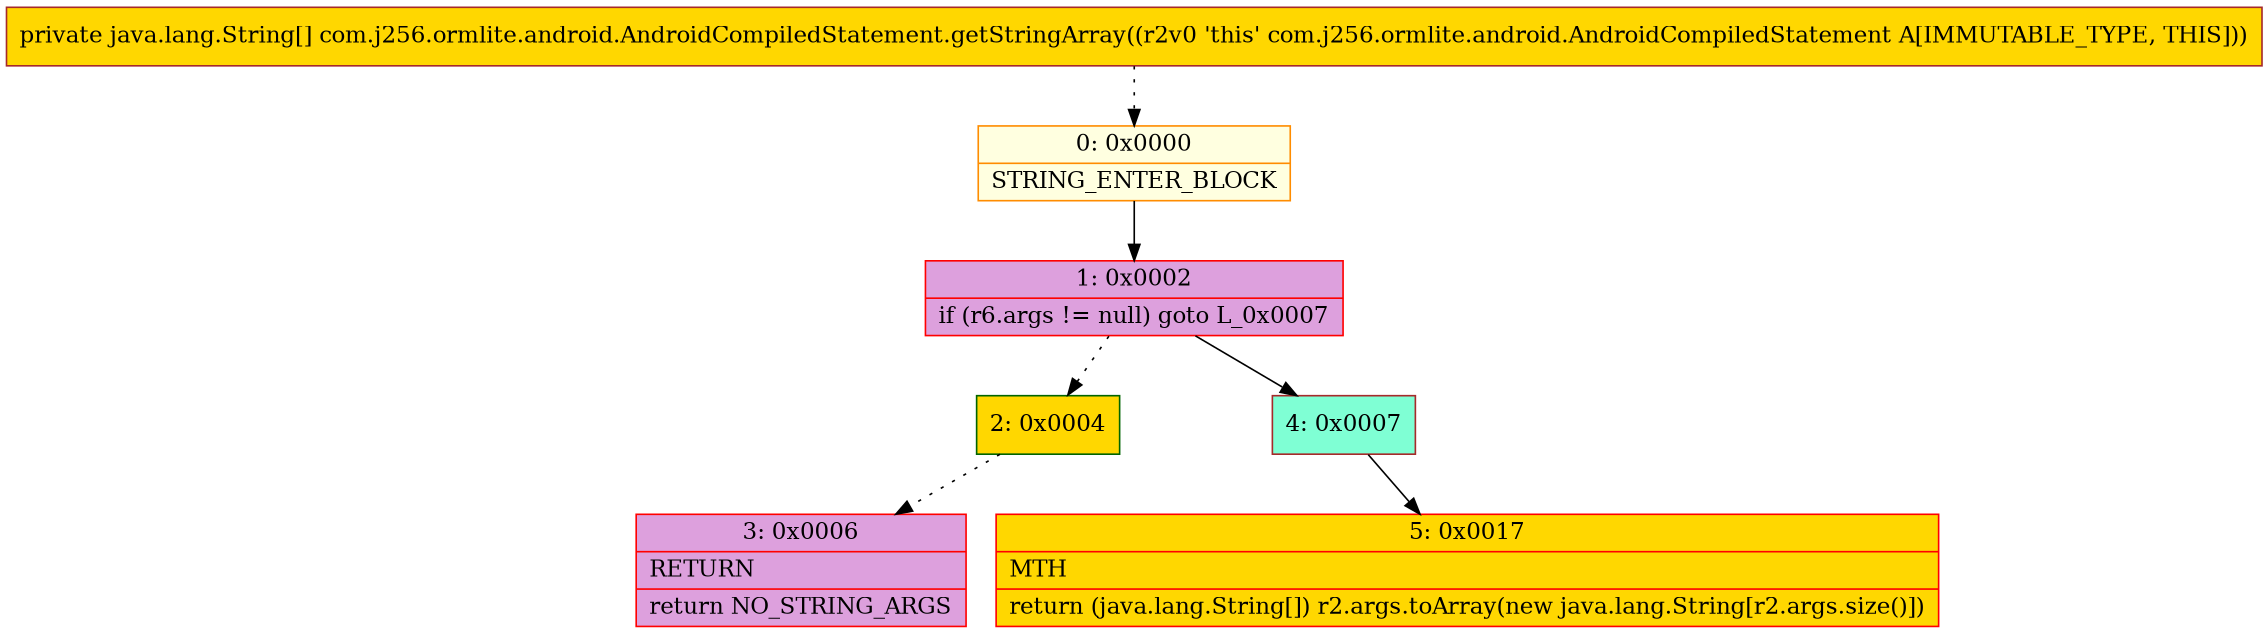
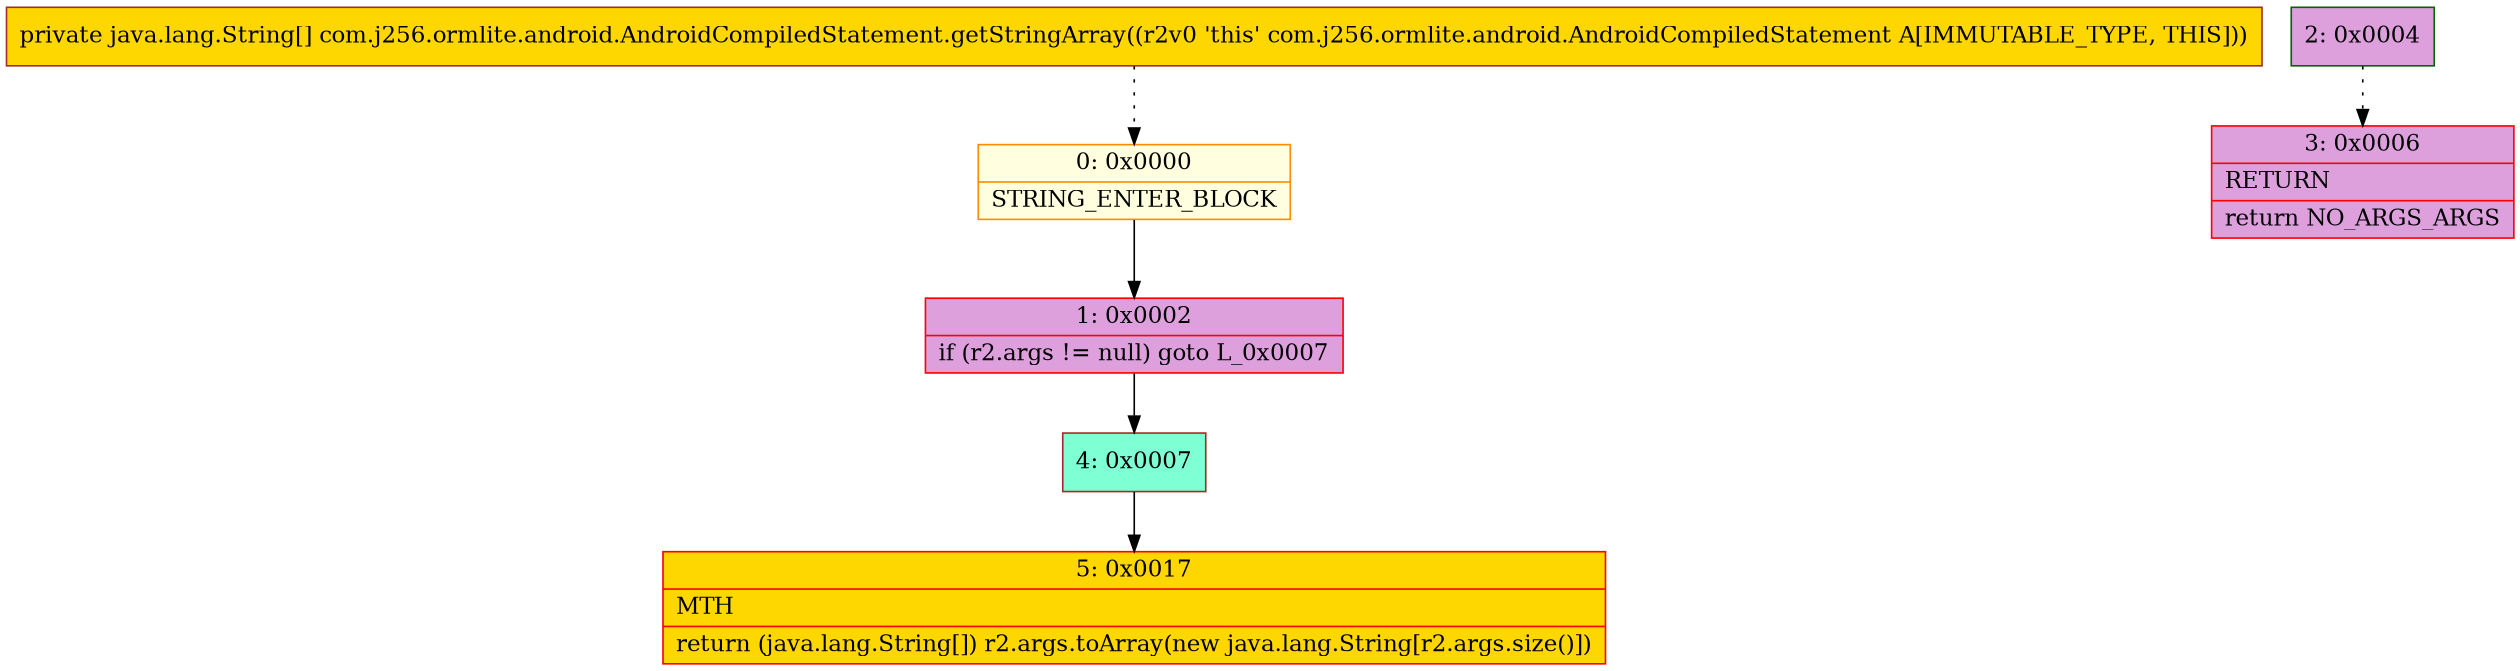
(1134, 316) -> (1134, 353)
(1093, 359) -> none
(1048, 425) -> (2363, 37)
(801, 607) -> (2363, 219)
